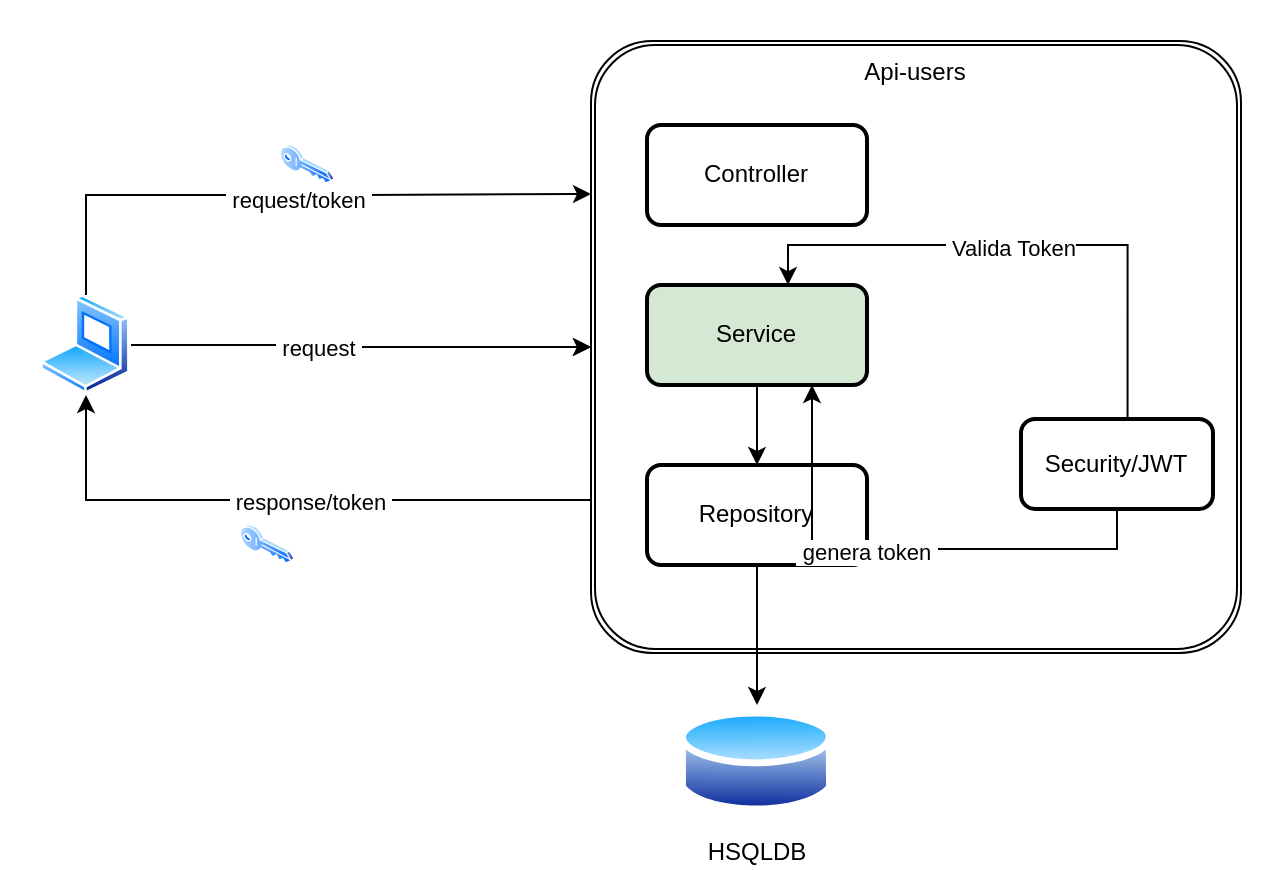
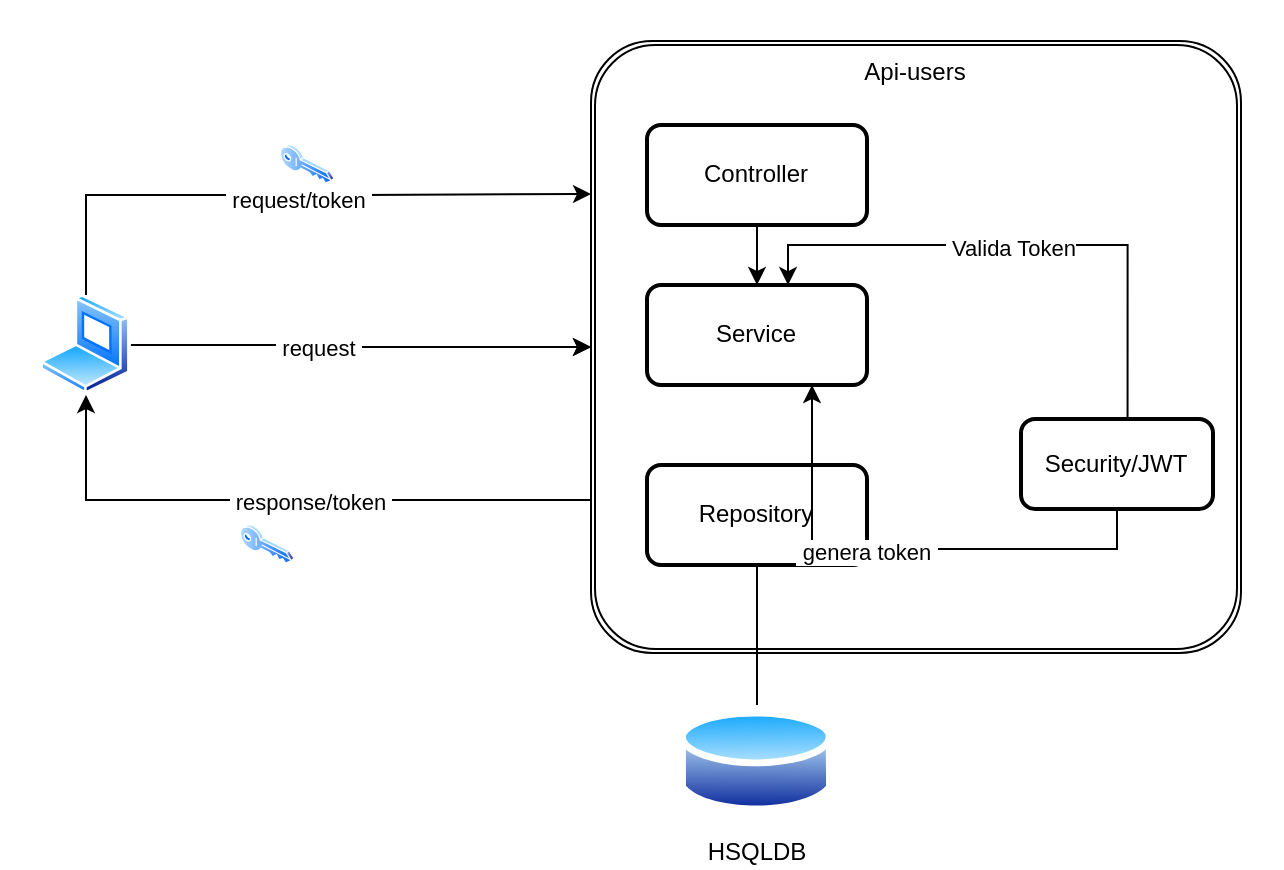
none -> (757, 262)
(757, 335) -> (757, 335)
(757, 418) -> none
(757, 690) -> (757, 696)
